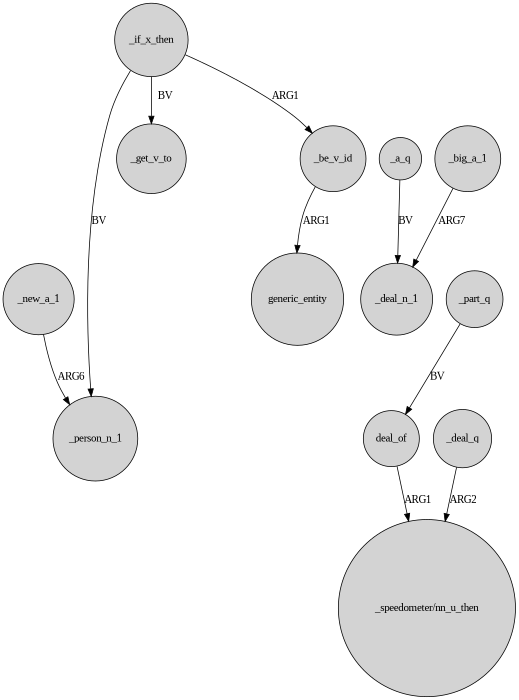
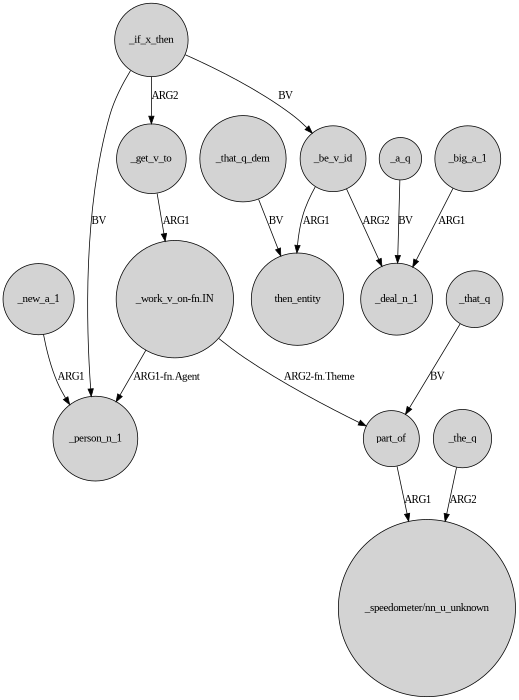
(165, 96) -> (165, 96)
(285, 96) -> (285, 96)
none -> (243, 159)
(452, 221) -> (452, 221)
none -> (363, 224)
none -> (175, 299)
(297, 299) -> (297, 299)
(475, 299) -> (475, 299)
(71, 377) -> (71, 377)
(391, 439) -> (391, 439)
(462, 439) -> (462, 439)
(427, 608) -> (427, 608)
